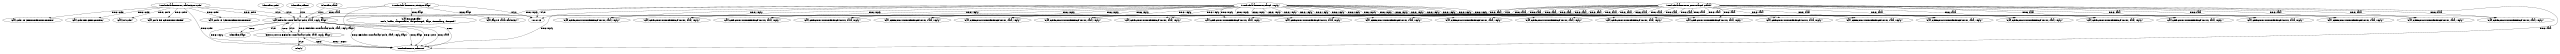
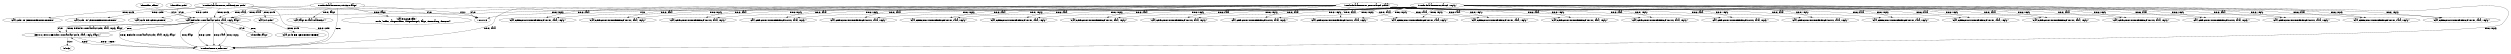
(329, 5) -> none
(174, 12) -> (282, 27)
